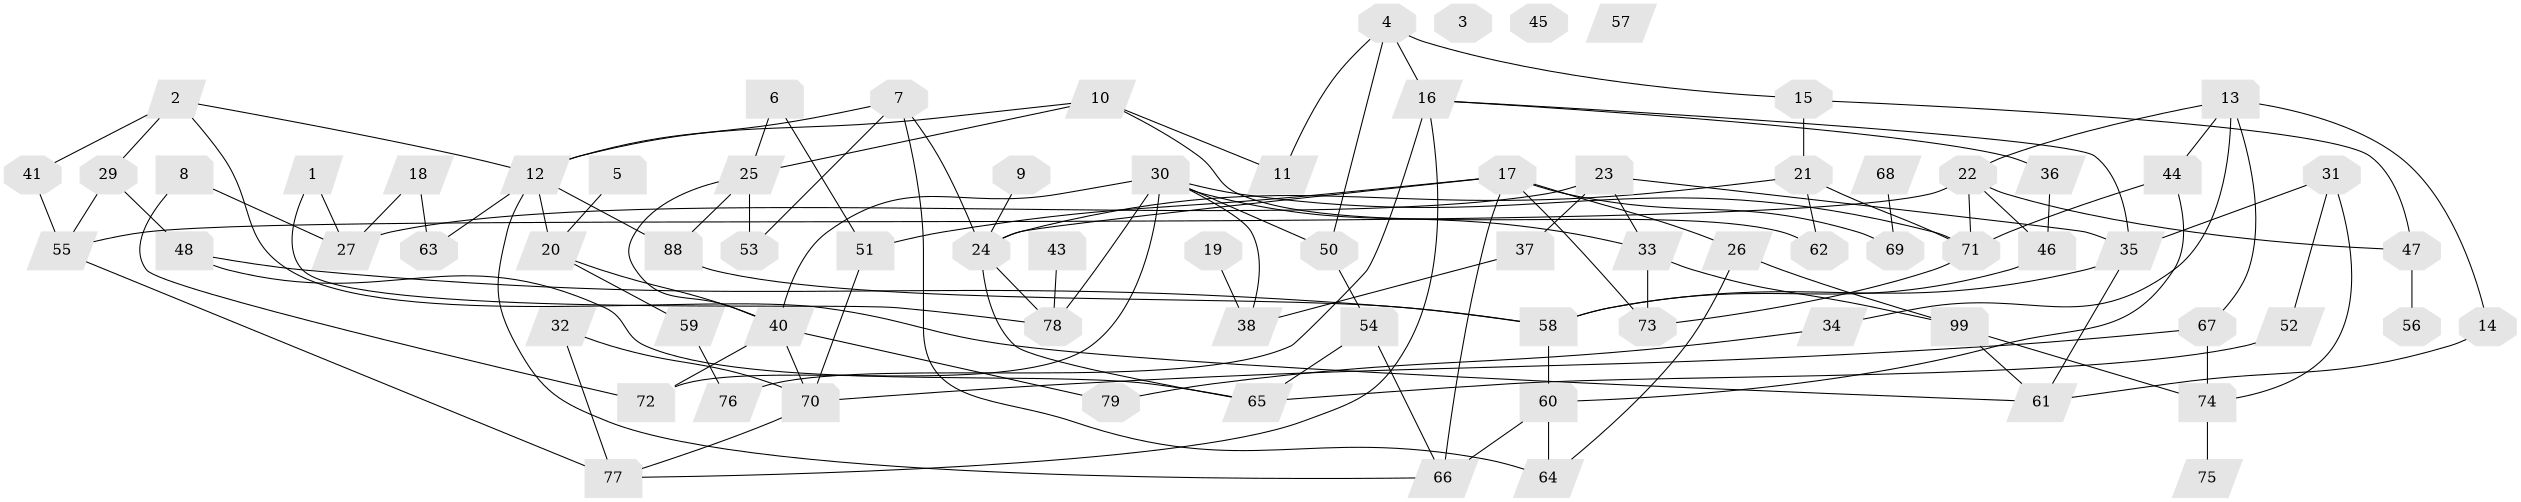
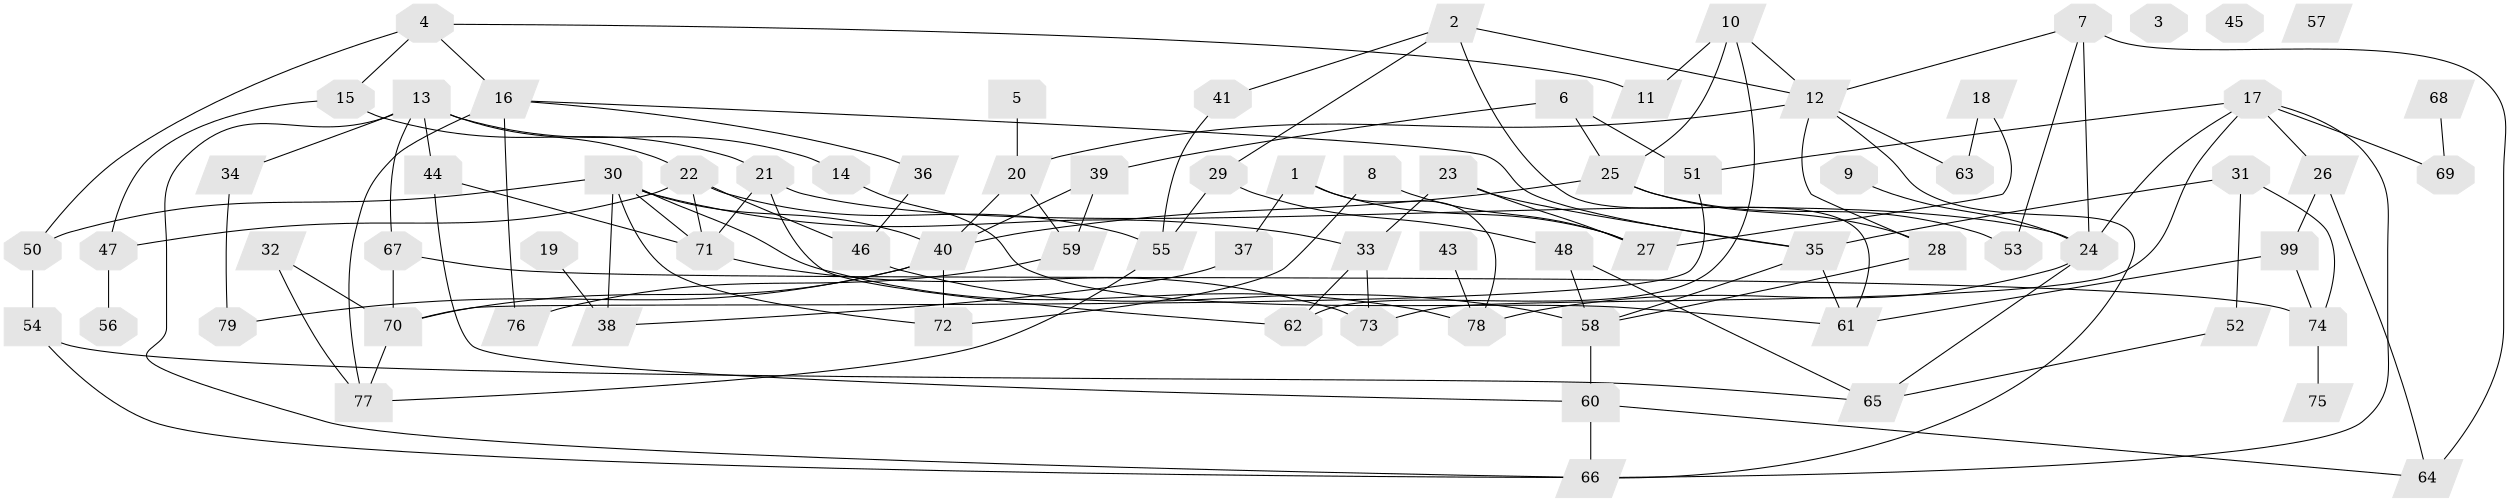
none -> (1099, 175)
(1569, 209) -> (1270, 213)
(674, 251) -> (1938, 251)
(1755, 286) -> (1331, 288)
none -> (633, 449)
